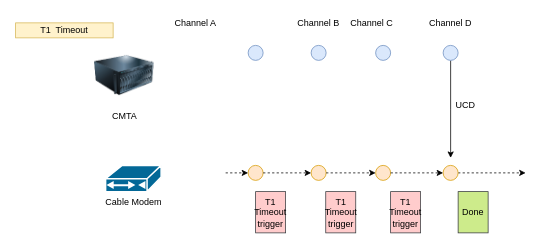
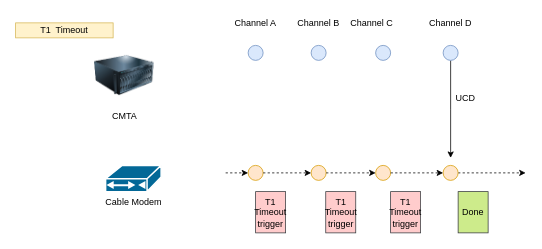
(195, 23) -> (255, 23)
(465, 105) -> (465, 98)
